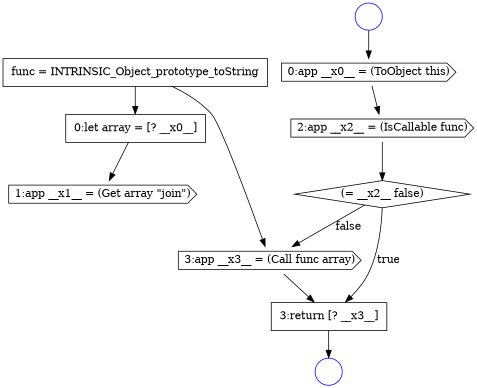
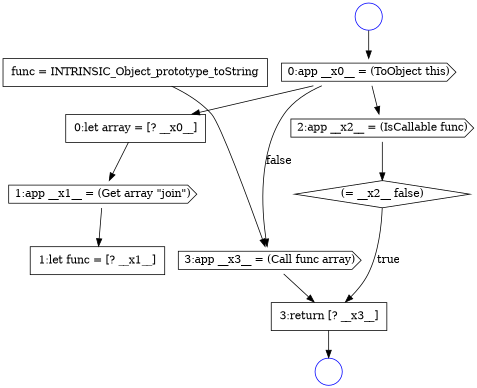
(135, 96) -> (256, 99)
(332, 224) -> (268, 151)
none -> (97, 260)
